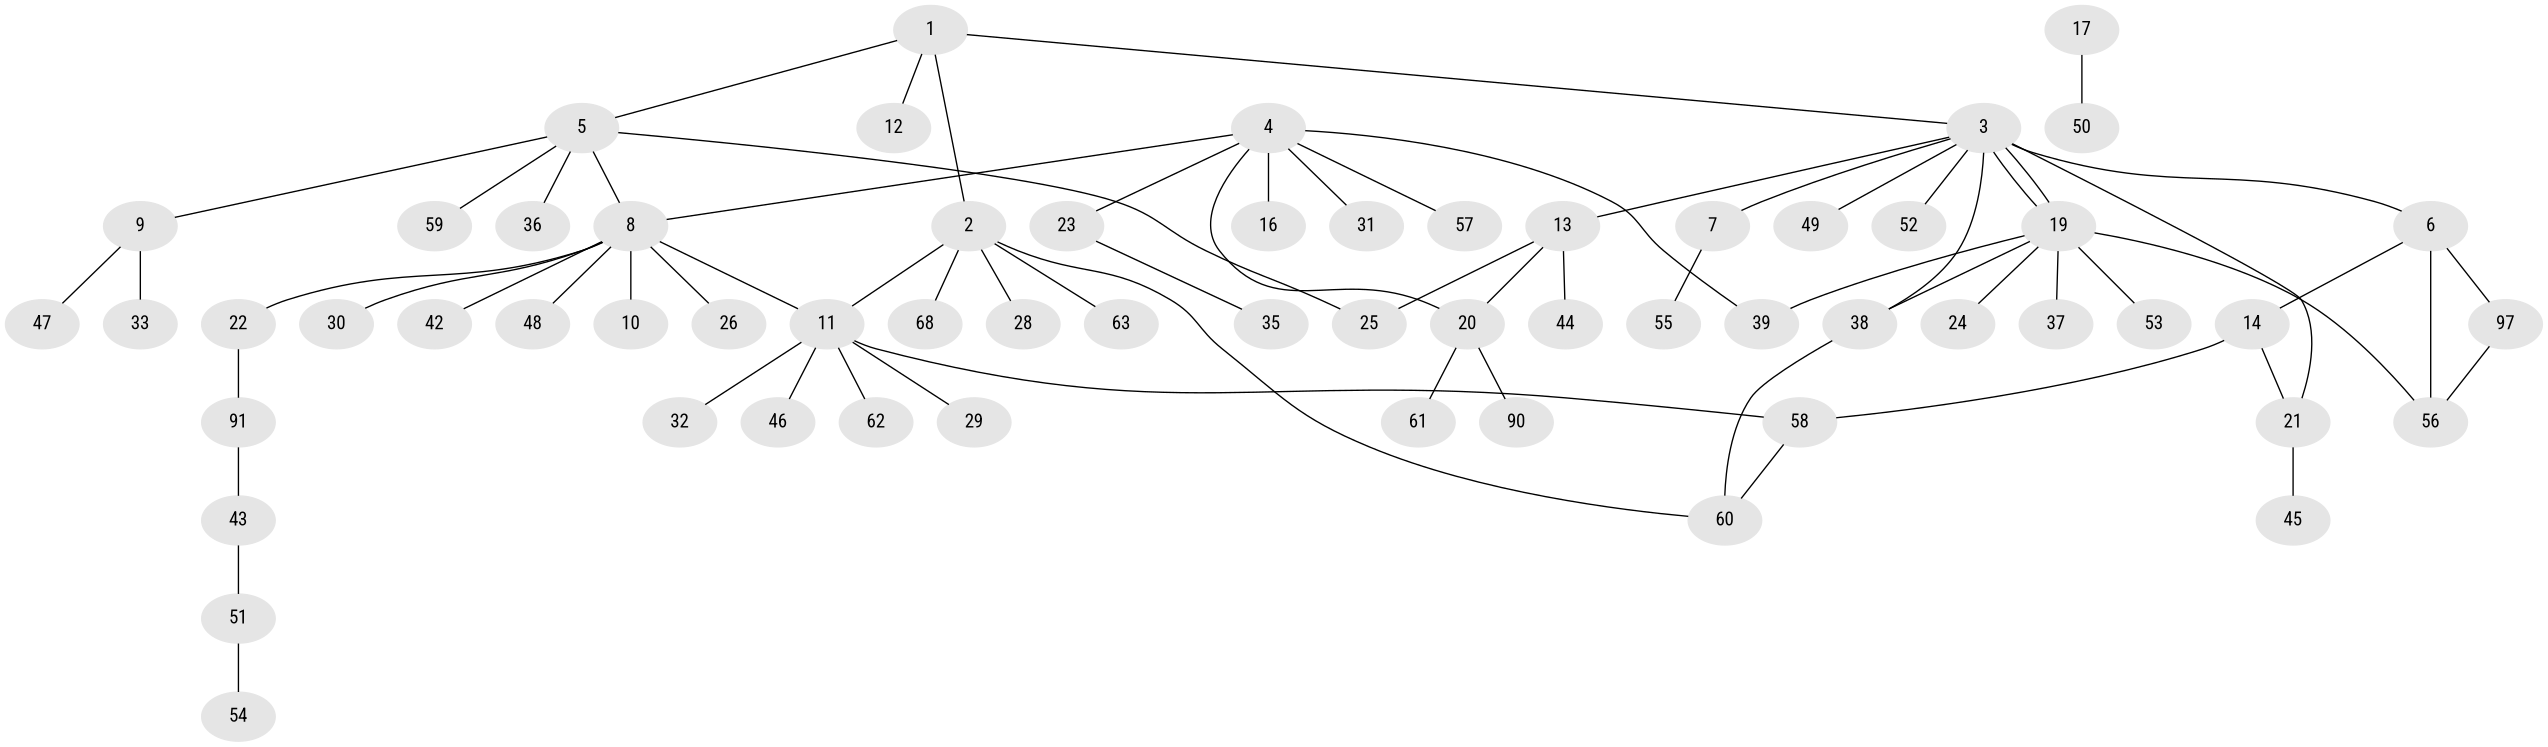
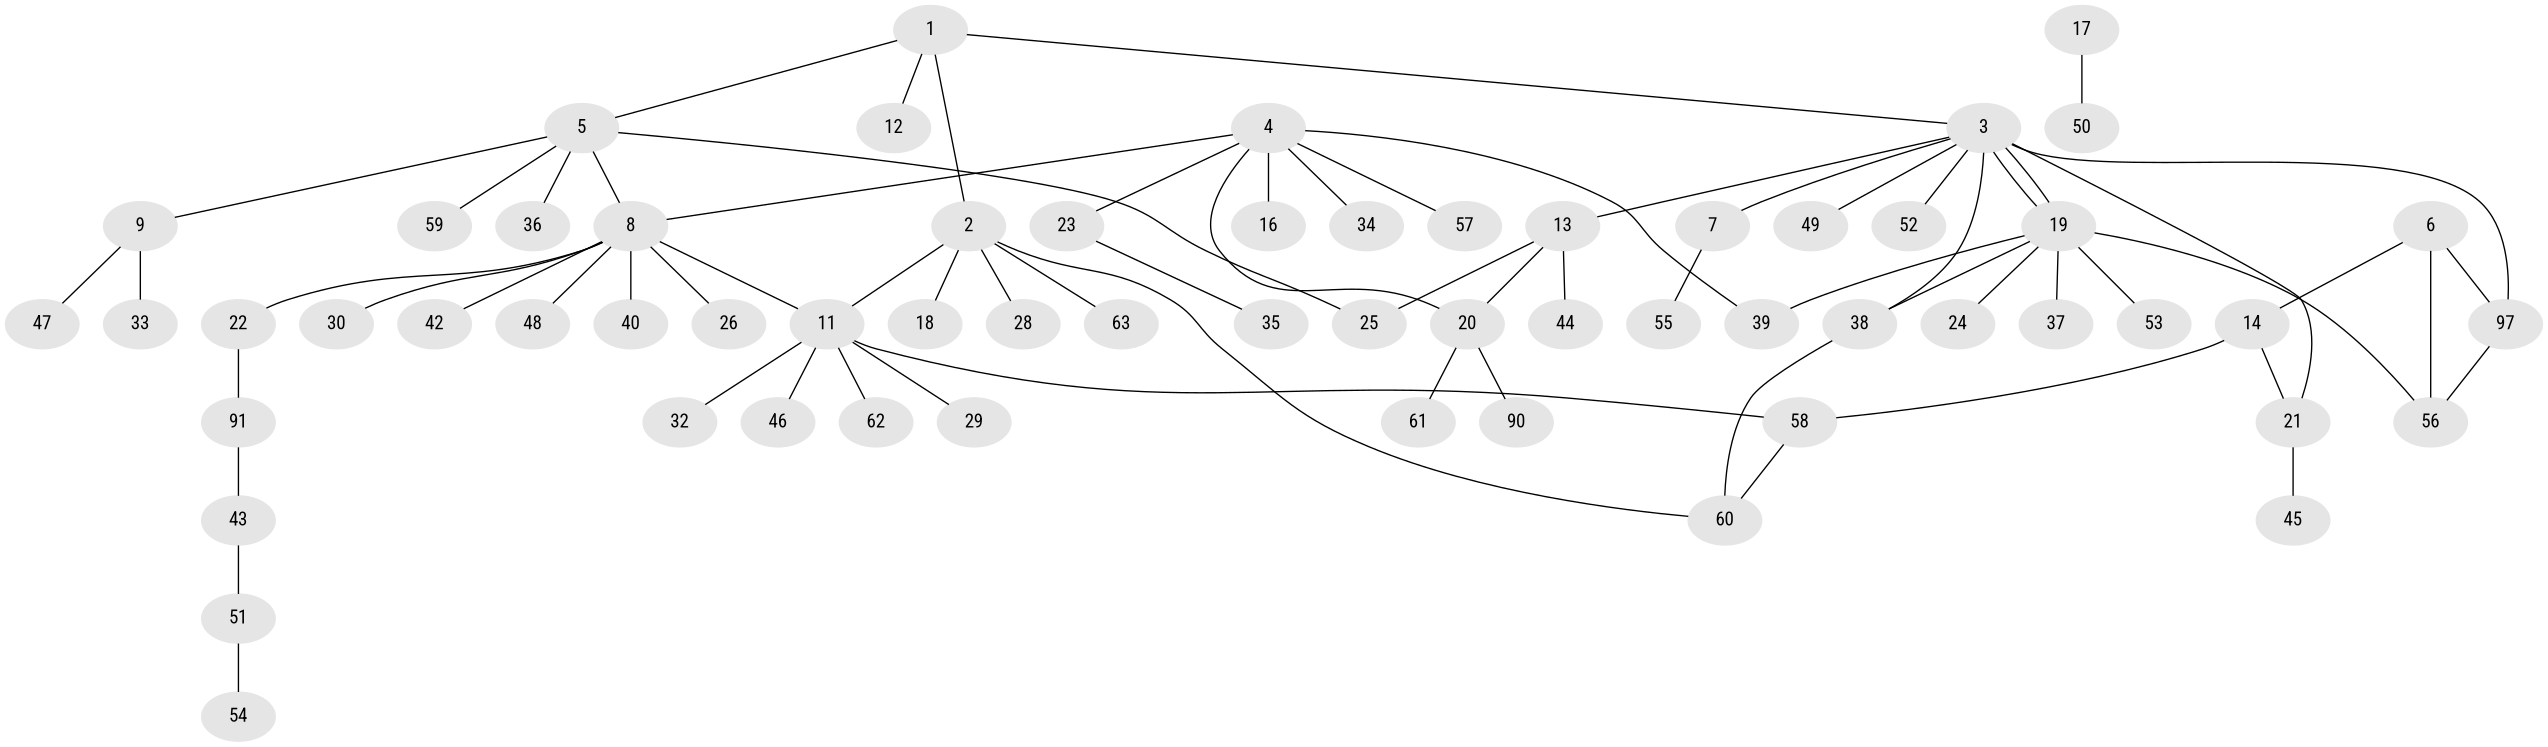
(2207, 179) -> (2301, 163)
(1367, 226) -> (1367, 226)
(631, 324) -> (631, 324)
(925, 324) -> (925, 324)
